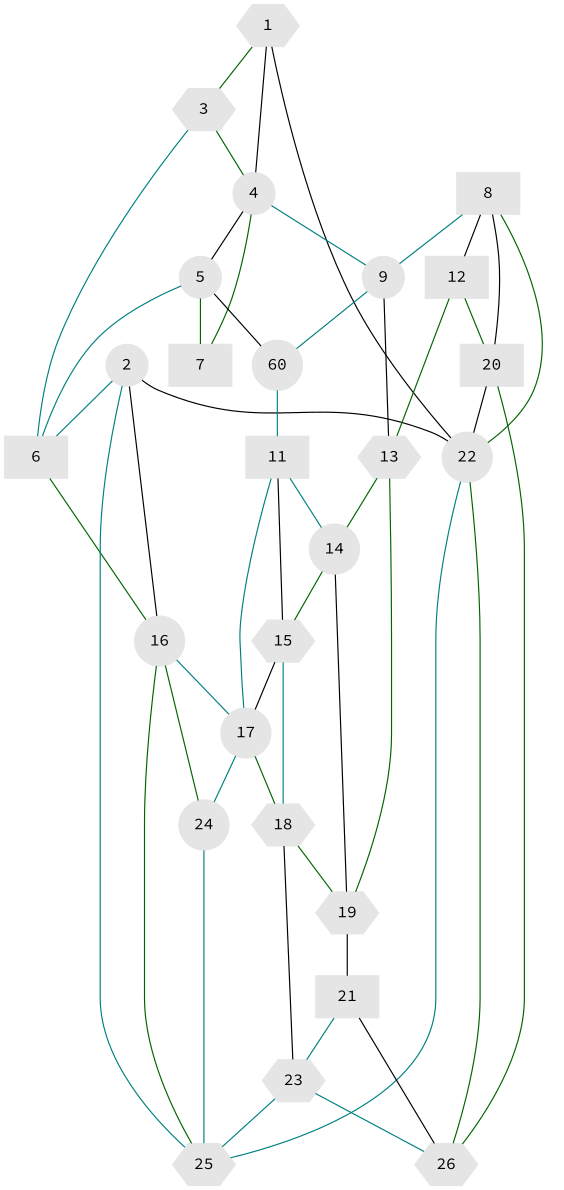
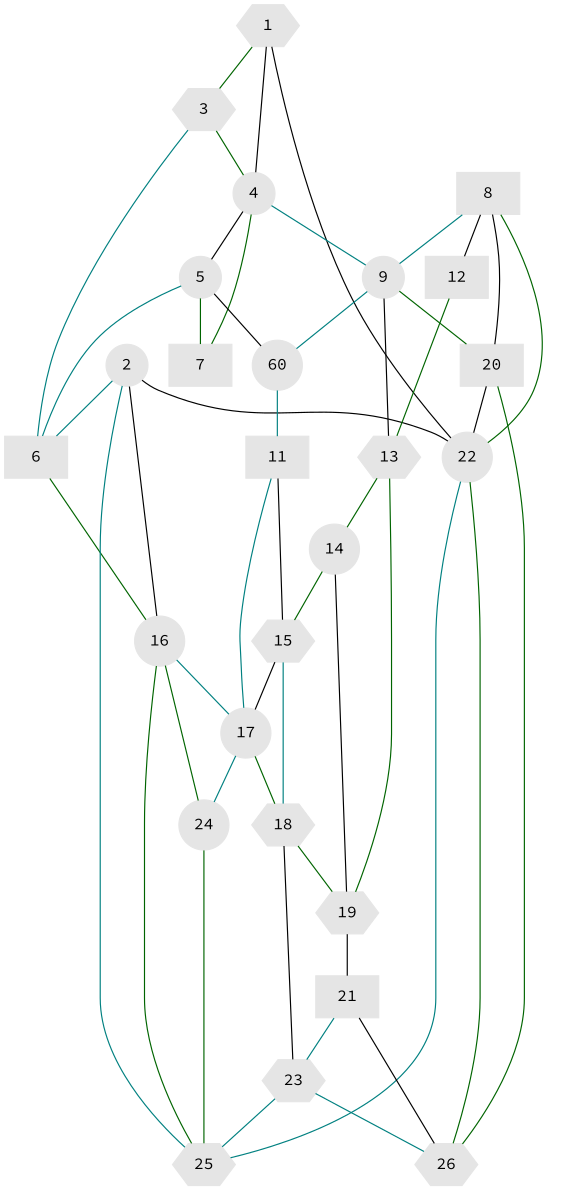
(474, 321) -> (433, 318)
(306, 503) -> none
(204, 997) -> (204, 997)
